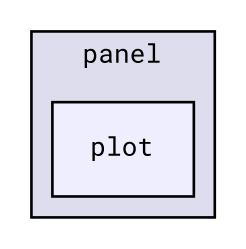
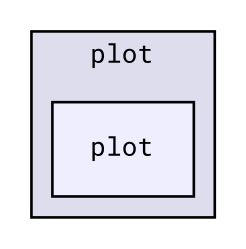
(123, 56) -> (123, 56)
